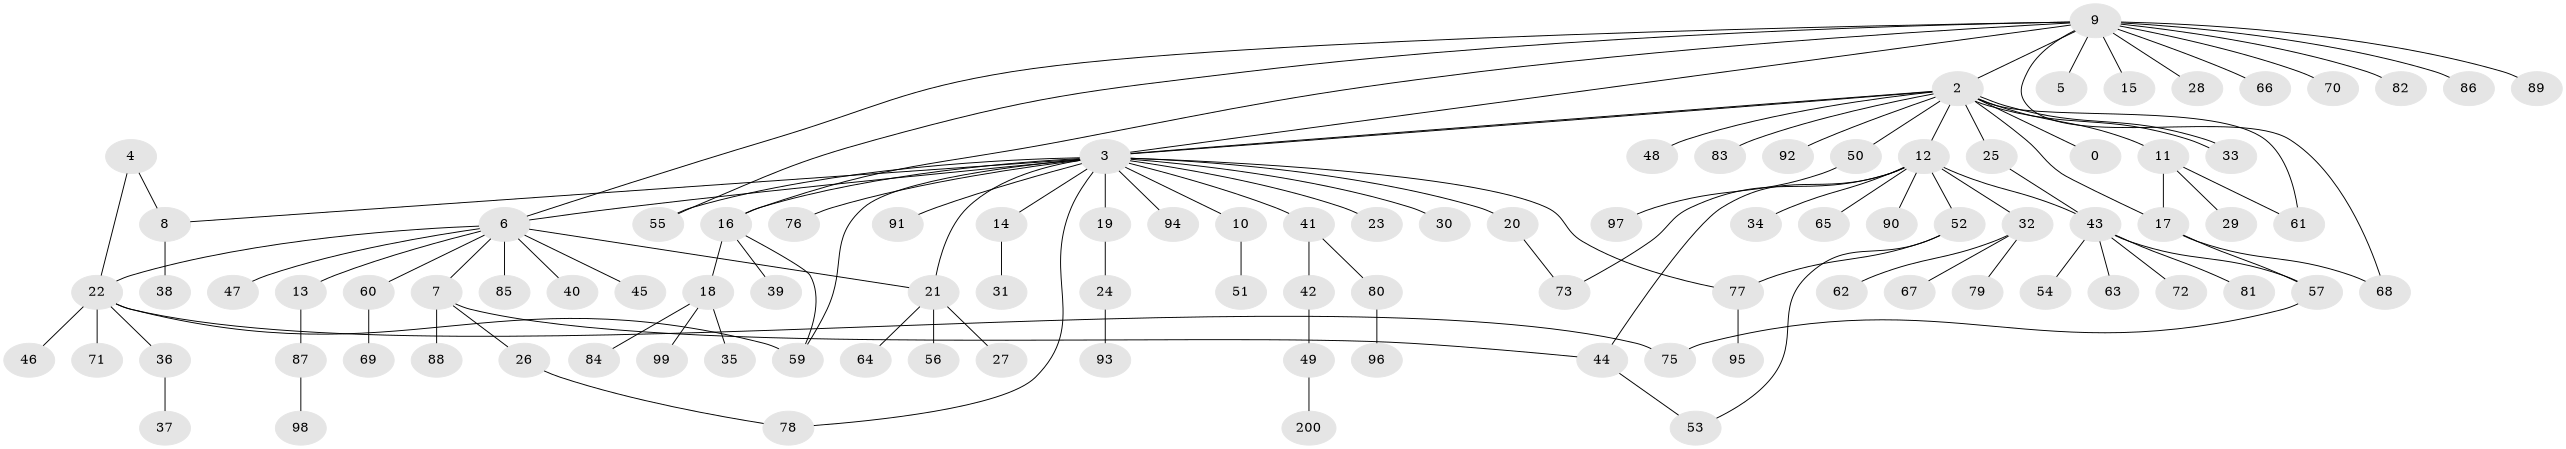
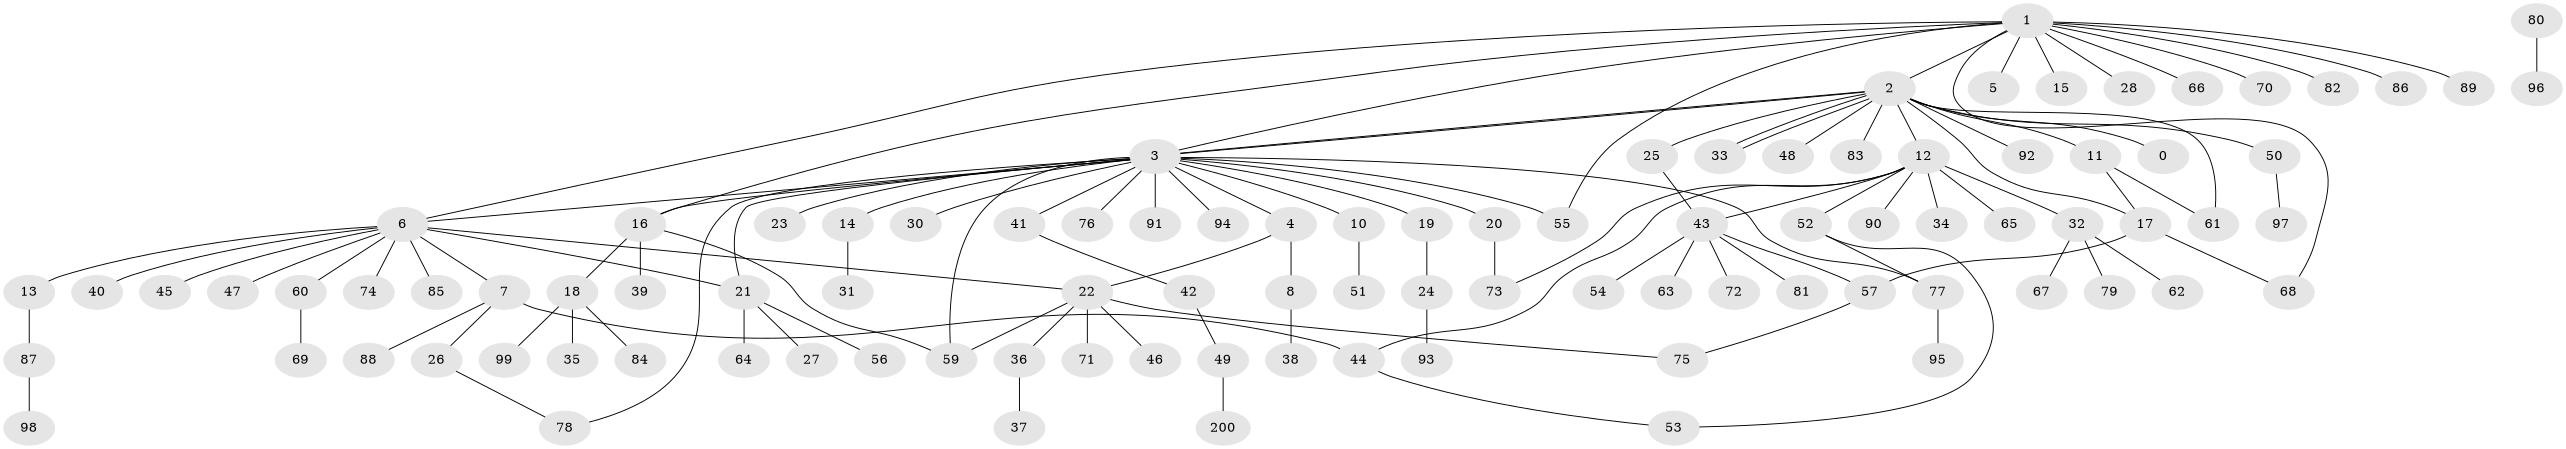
(2095, 21) -> (2028, 21)
(635, 190) -> (1223, 190)
(2231, 224) -> none
(1343, 258) -> none
none -> (369, 292)
